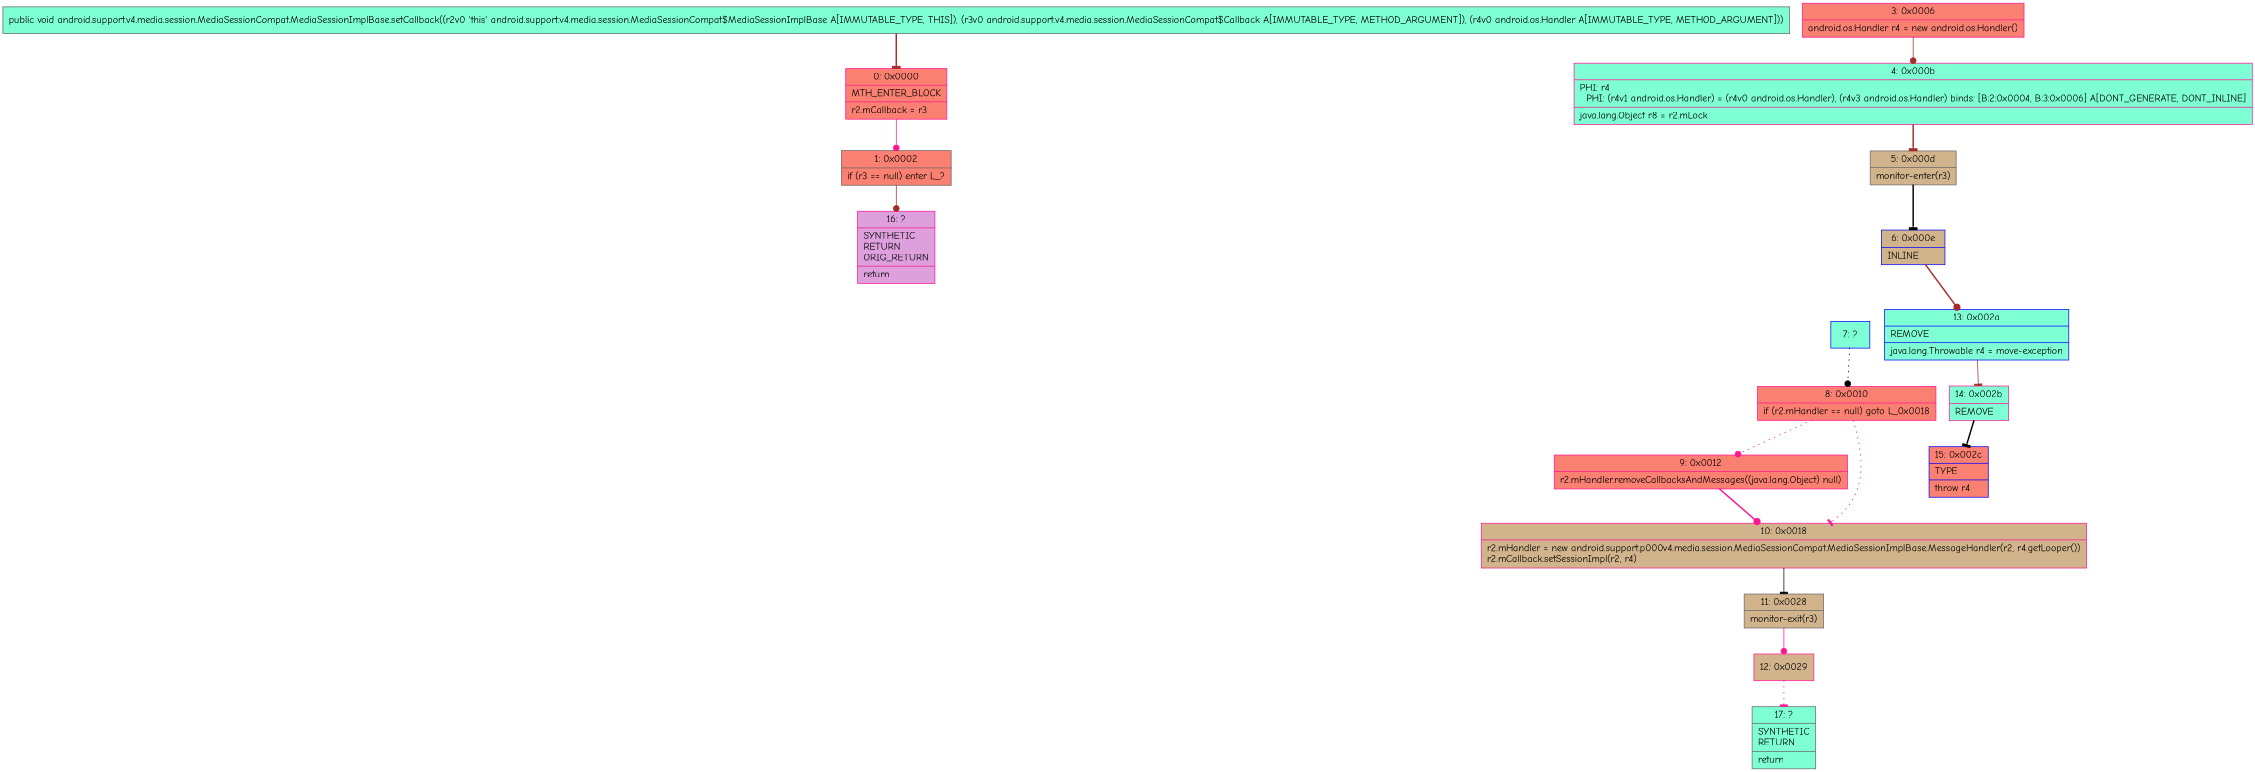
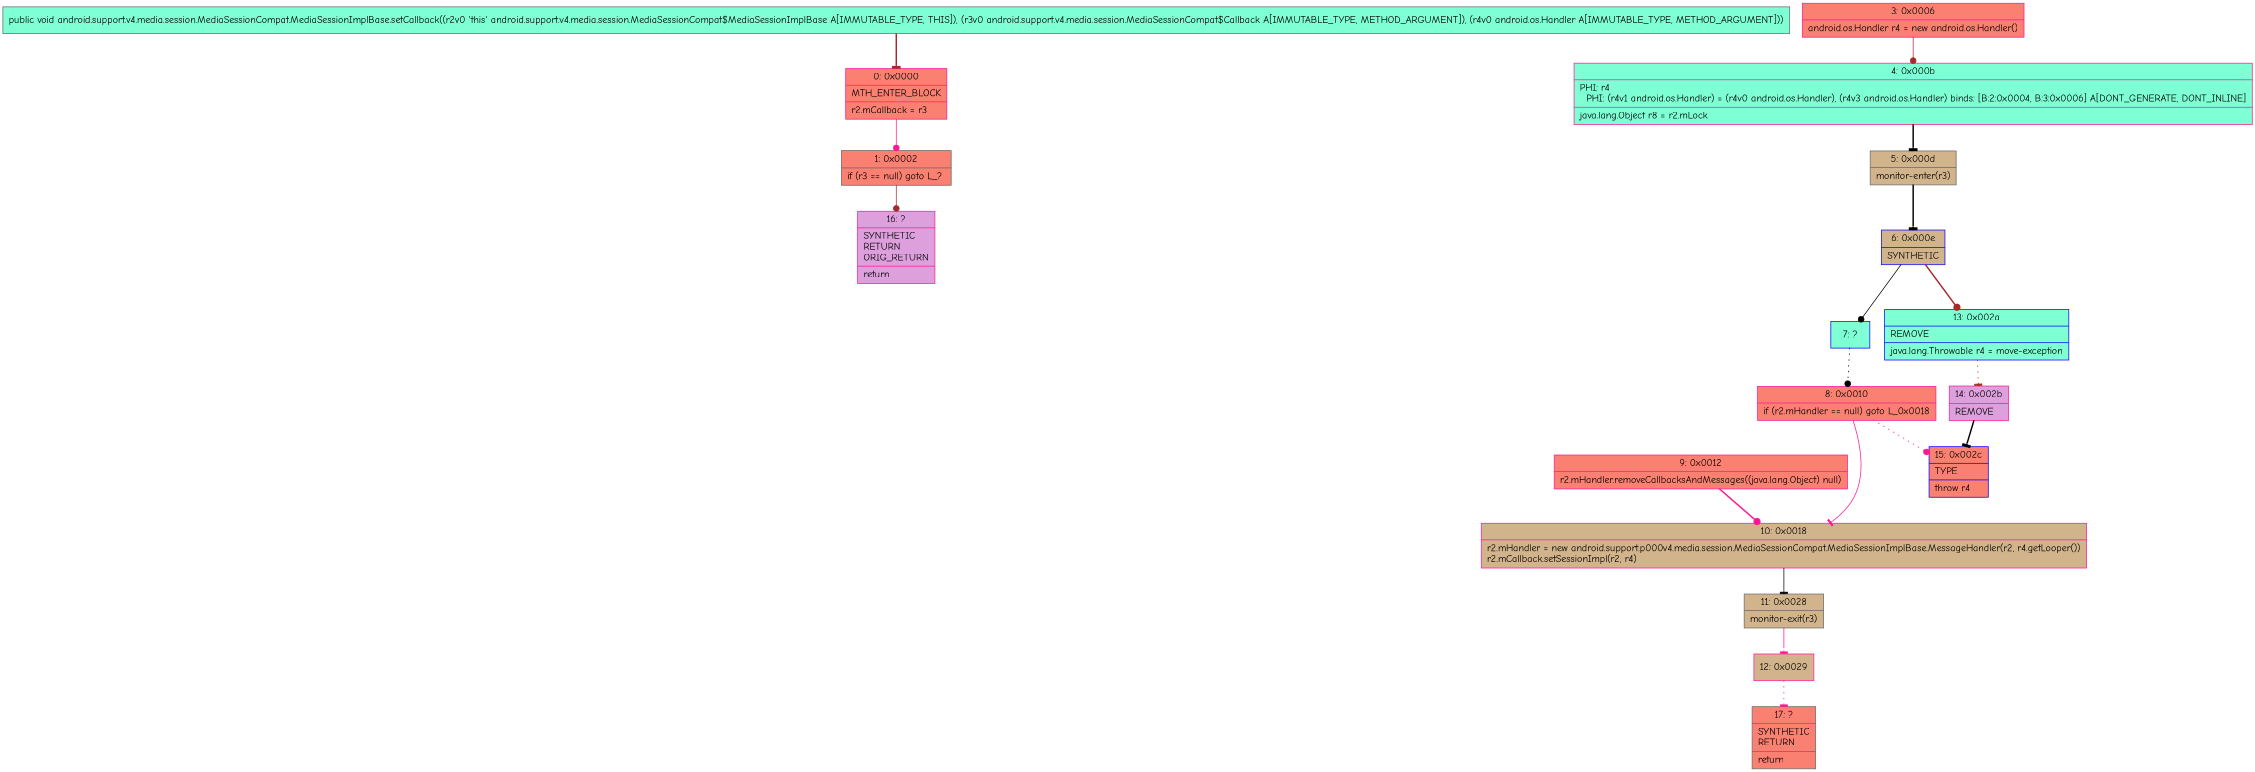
(1913, 136) -> (1913, 136)
(896, 176) -> (895, 176)
(1903, 256) -> (1913, 256)
none -> (1882, 291)
(1978, 371) -> (1978, 371)
(1979, 403) -> (1979, 403)
(1776, 436) -> (1899, 435)
(1860, 475) -> (1860, 475)
(1784, 638) -> (1784, 638)
(1784, 738) -> (1784, 738)
